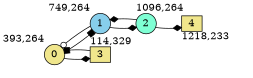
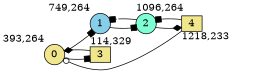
(128, 19) -> (128, 19)
none -> (172, 19)
(120, 28) -> (120, 28)
(78, 34) -> (128, 62)
(81, 50) -> (81, 50)
(73, 59) -> (73, 59)
